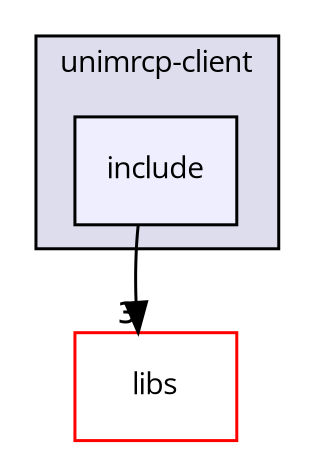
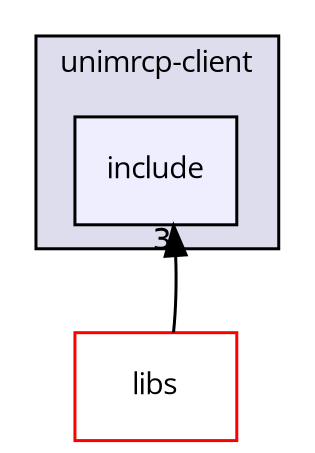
(136, 268) -> (176, 294)
